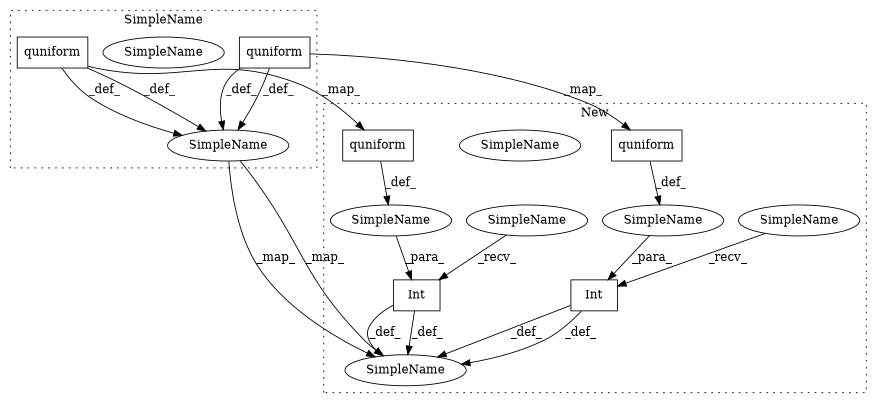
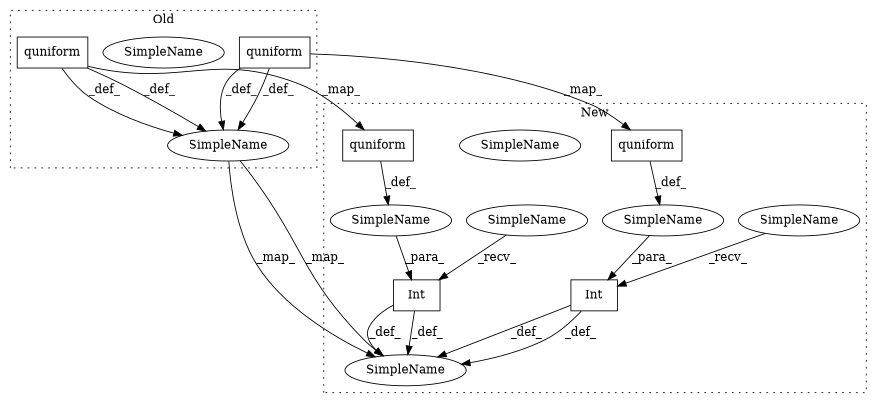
(164, 20) -> (164, 20)
